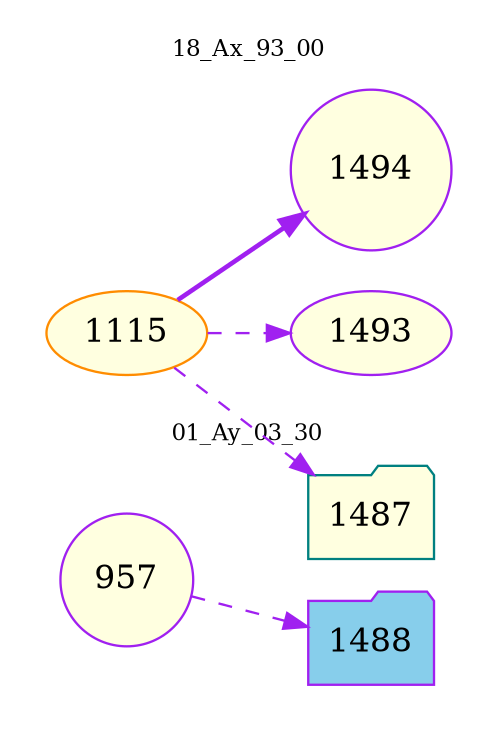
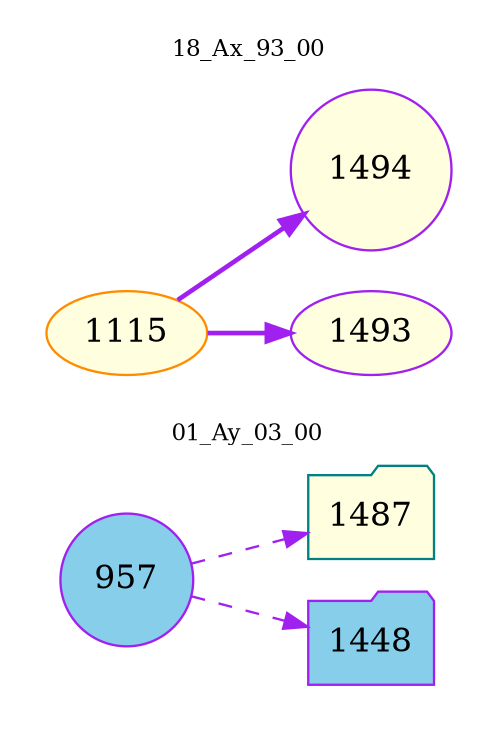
(237, 333) -> (237, 333)
(253, 428) -> (238, 551)
(247, 434) -> (247, 434)
(127, 580) -> (127, 580)
(371, 643) -> (371, 643)
